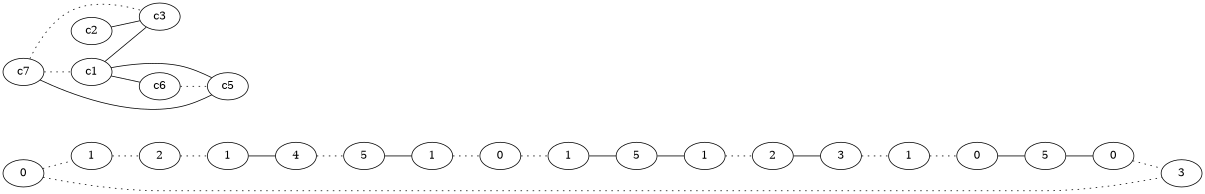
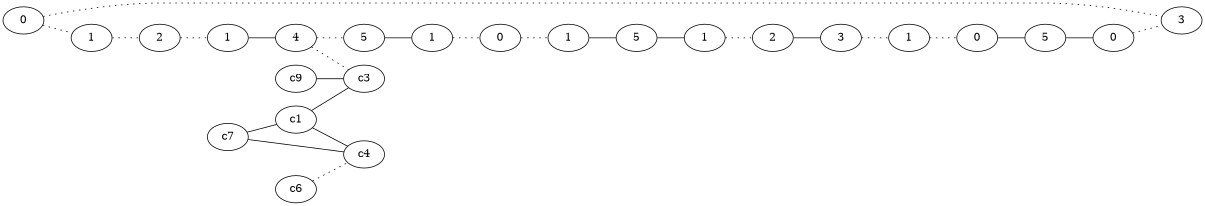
(75, 9) -> (330, 58)
(92, 31) -> (296, 79)
(58, 72) -> (262, 128)
(126, 79) -> none
(228, 86) -> (364, 154)
